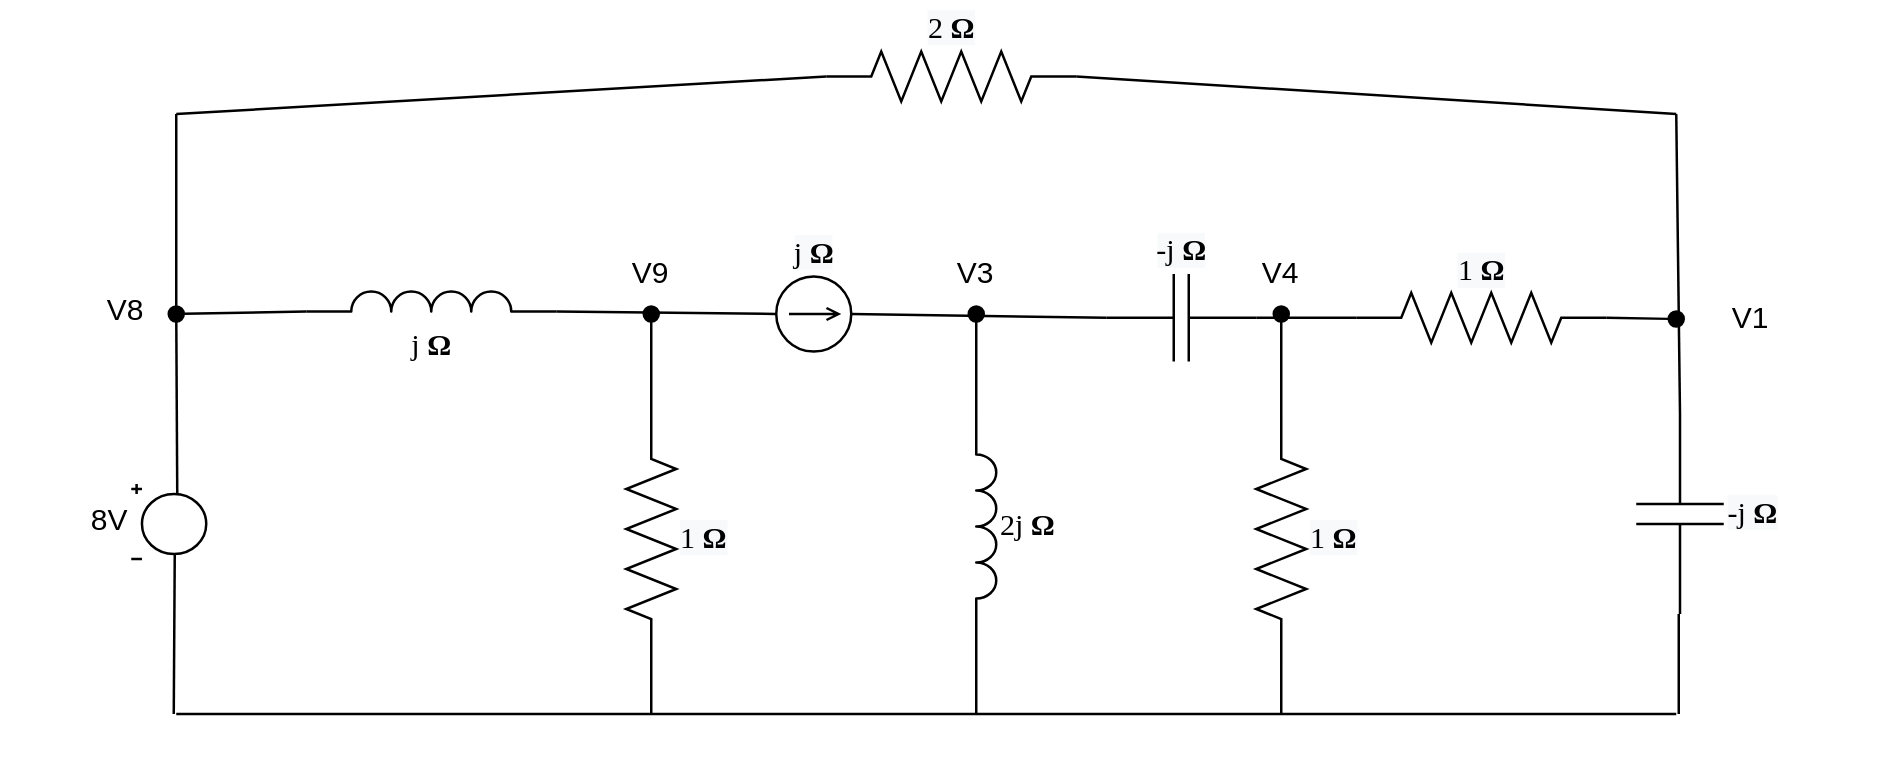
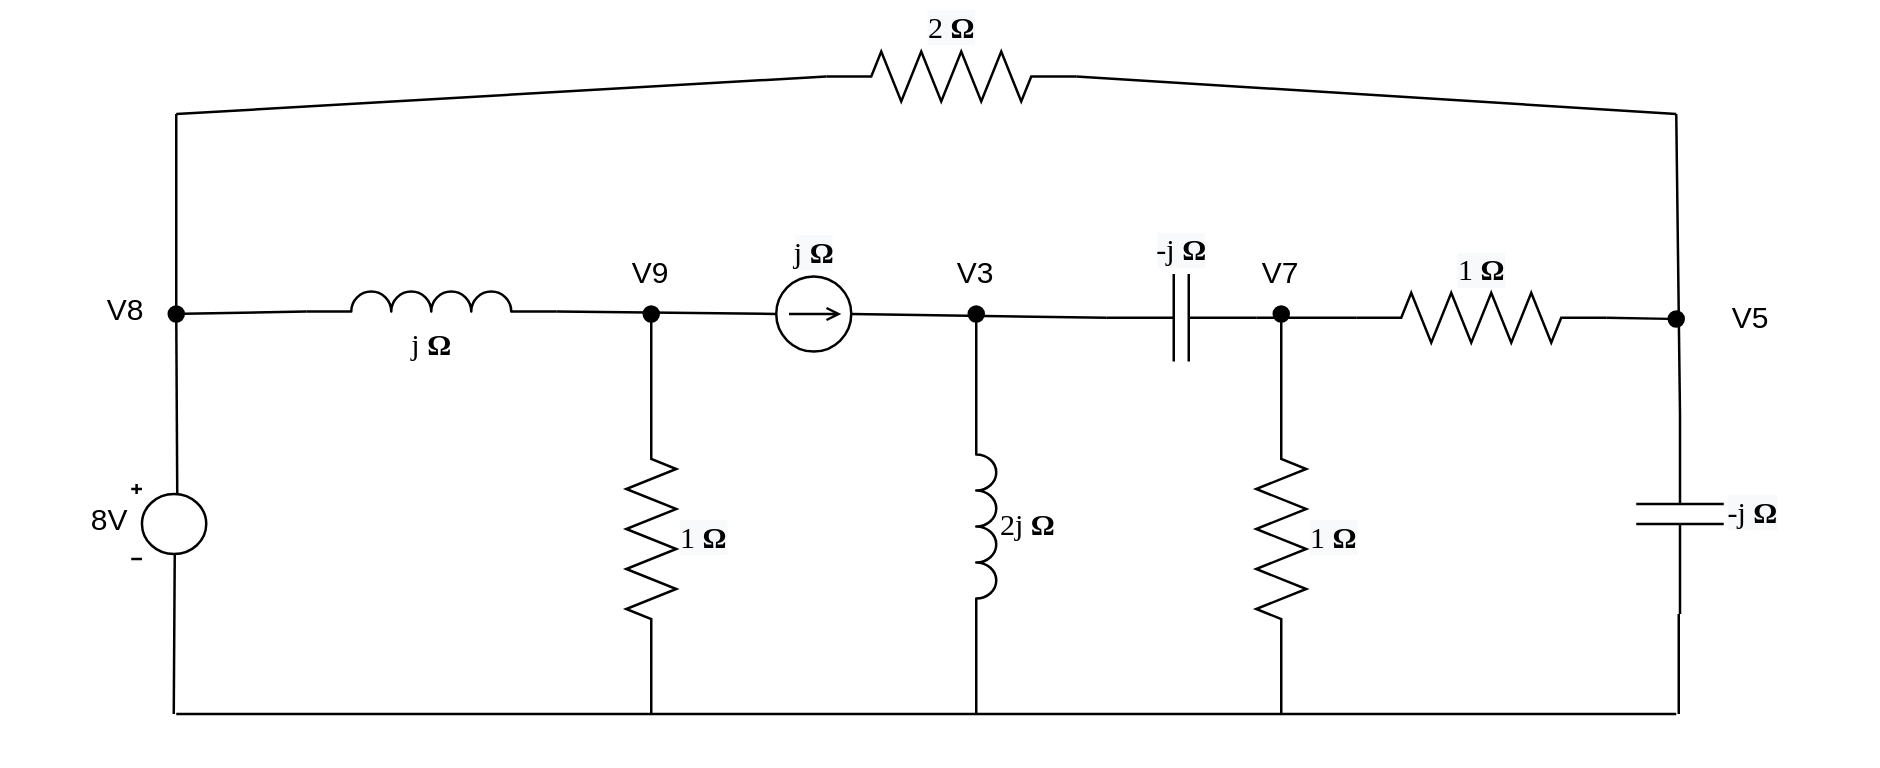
(1281, 274) -> (1281, 274)
(1751, 319) -> (1751, 319)
